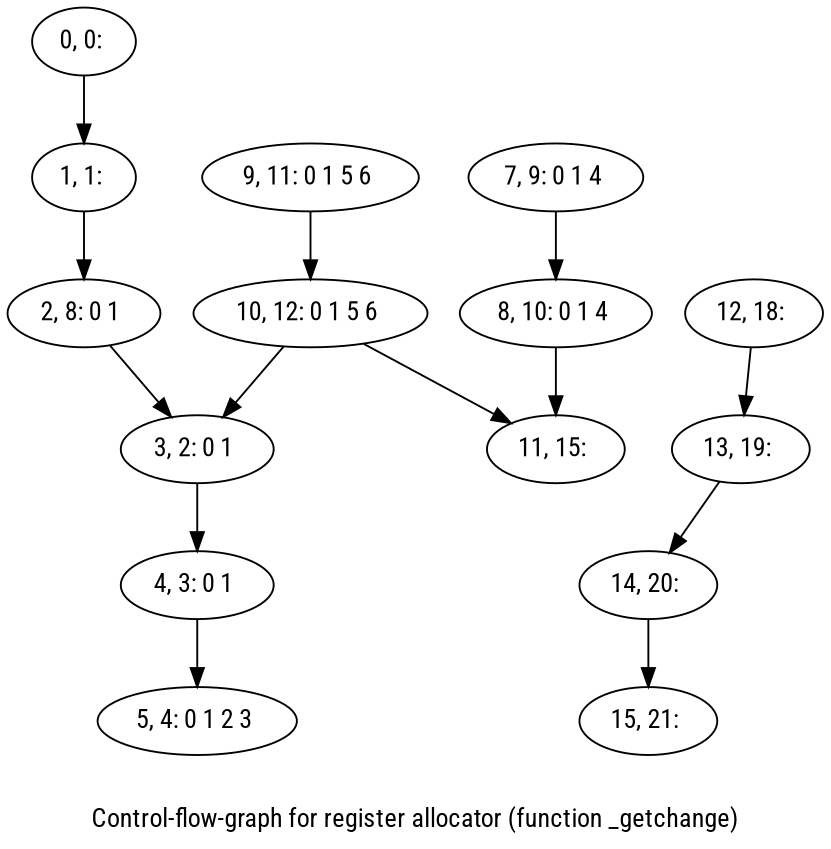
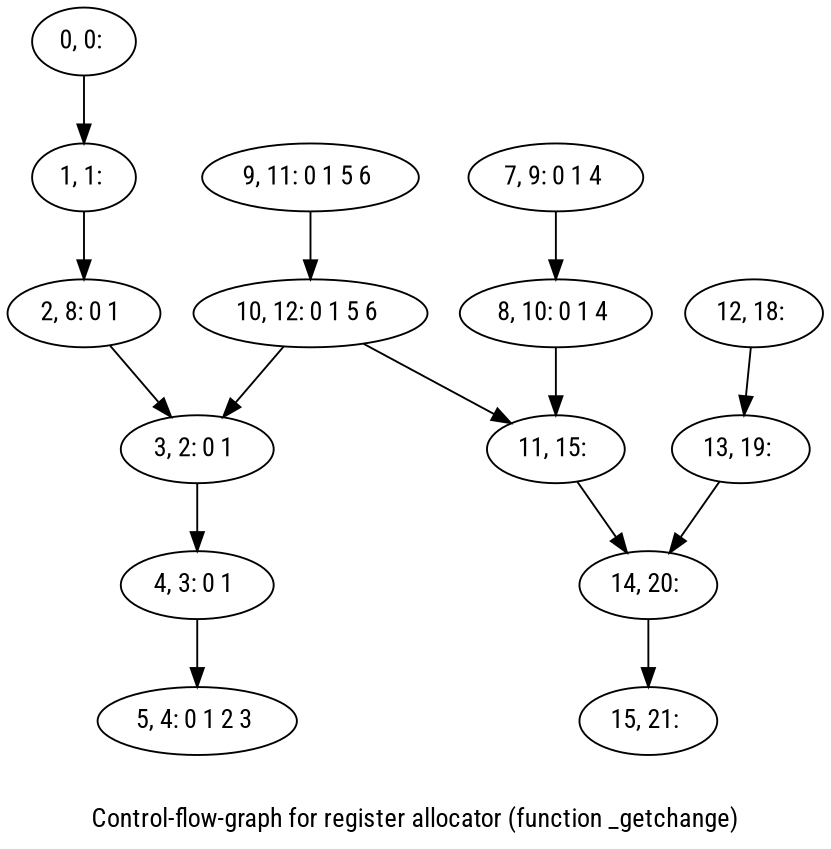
none -> (597, 509)
